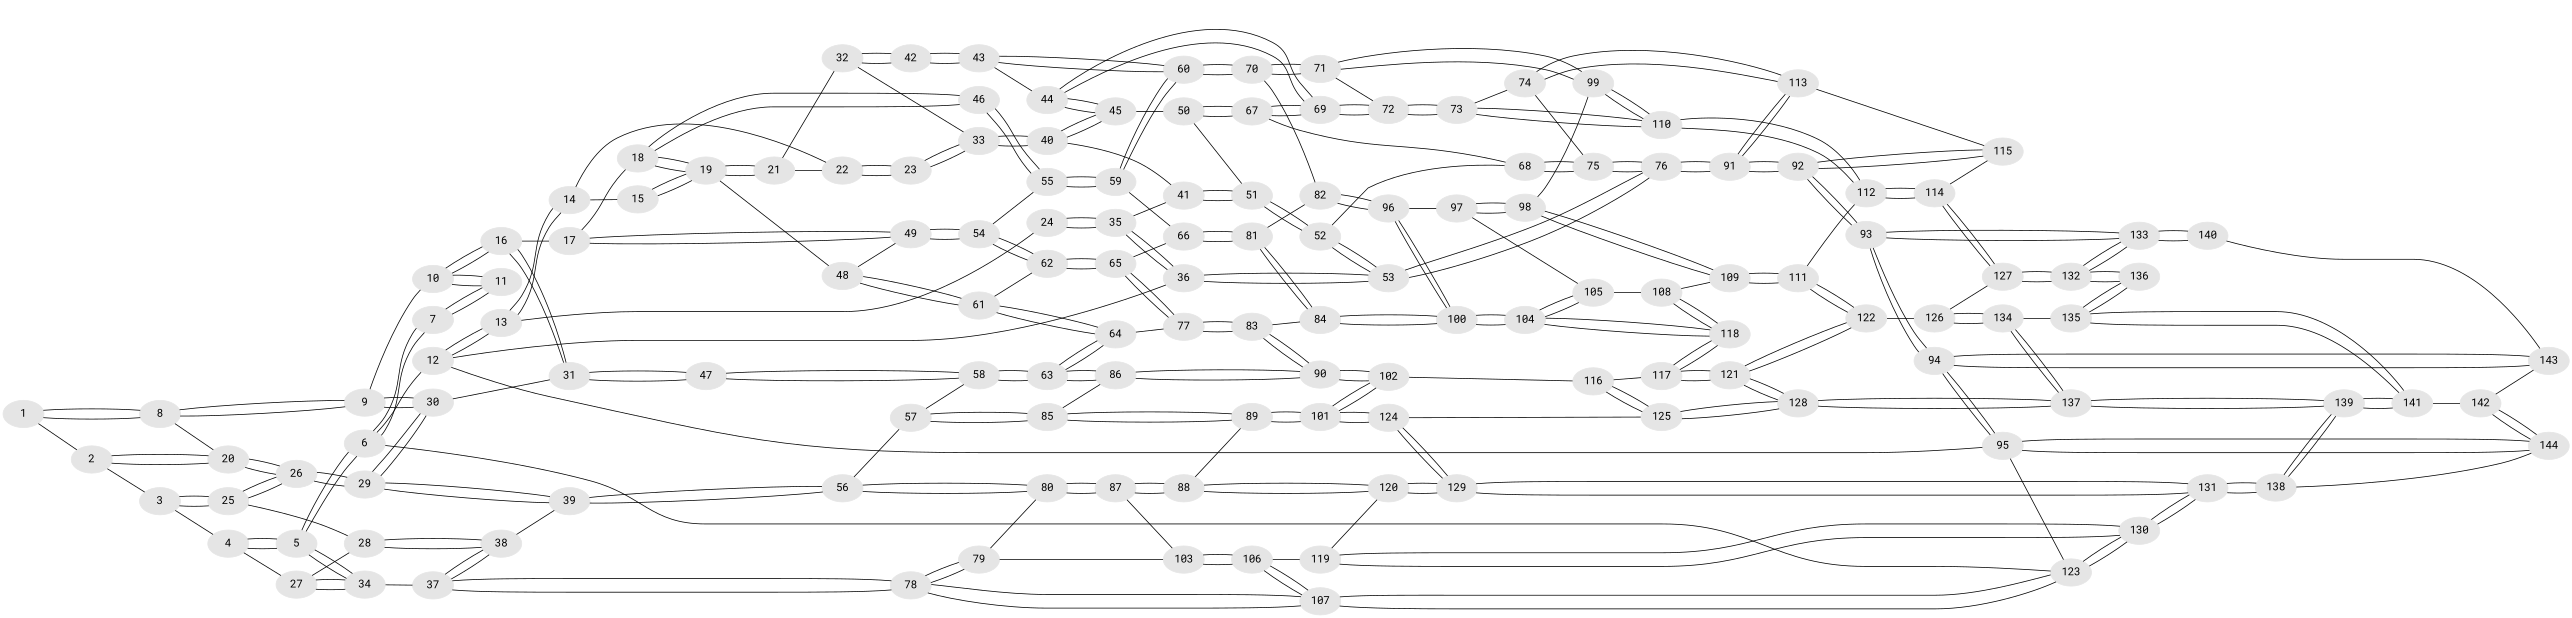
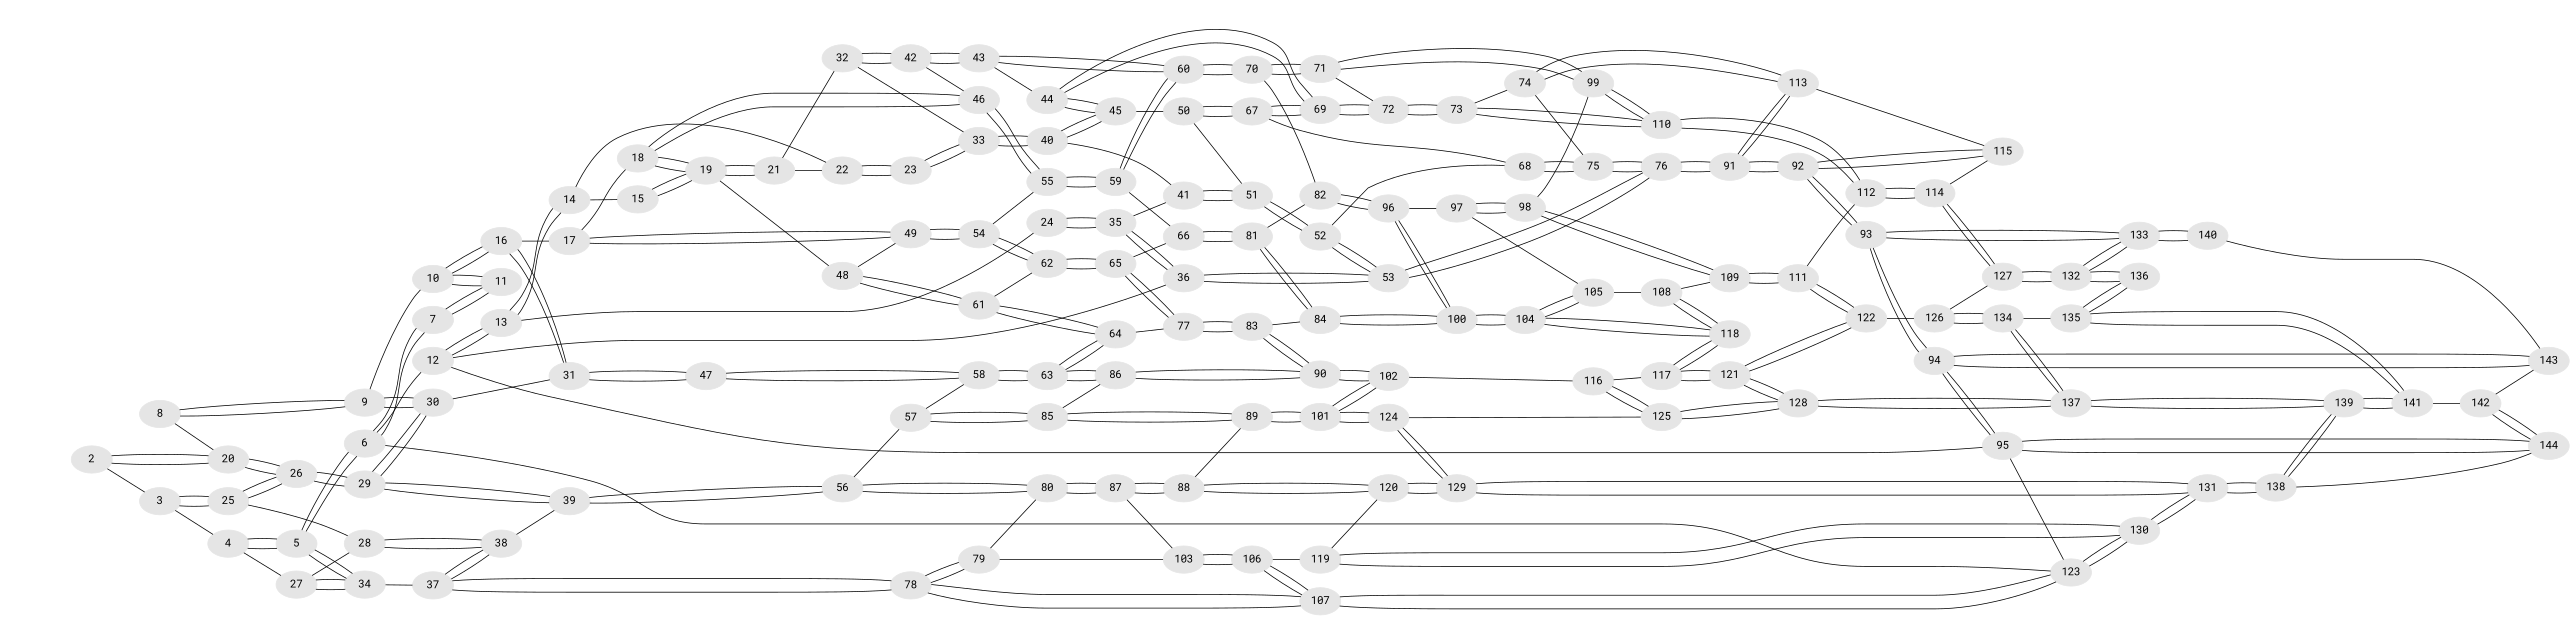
none -> (945, 79)
(24, 414) -> none
